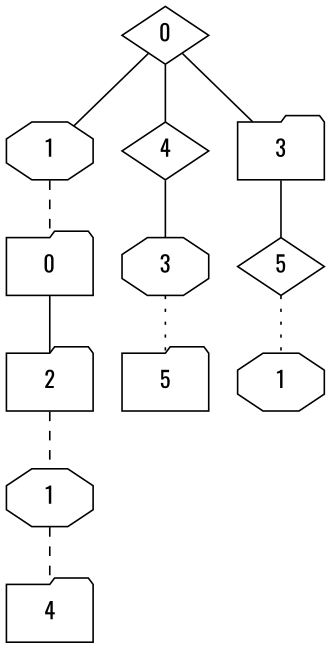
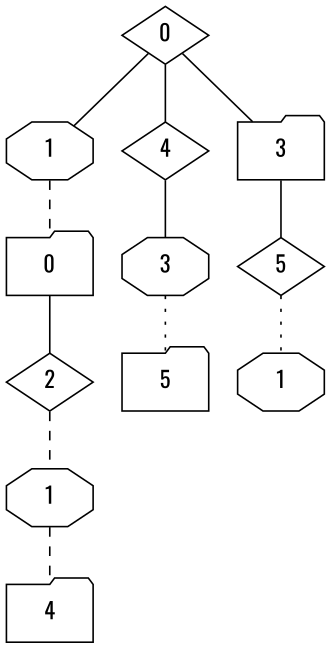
(50, 382) -> (50, 382)
